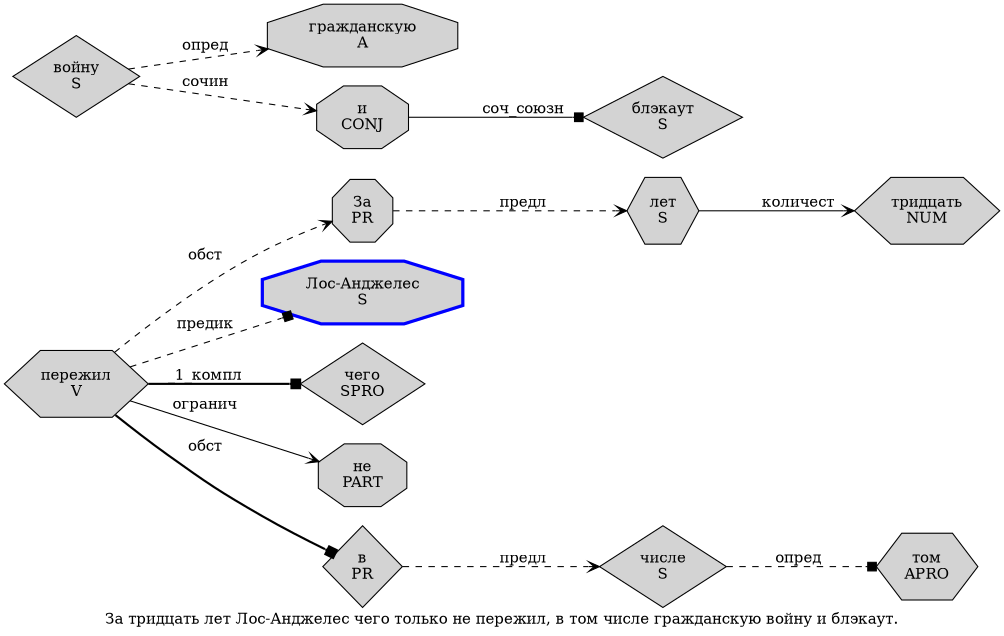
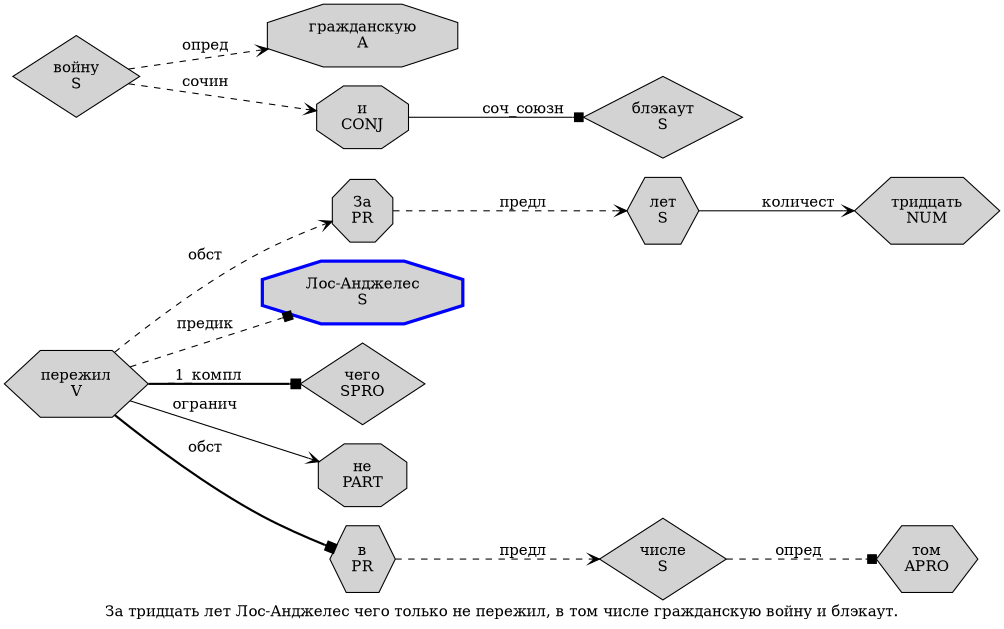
(363, 567) -> (363, 559)
